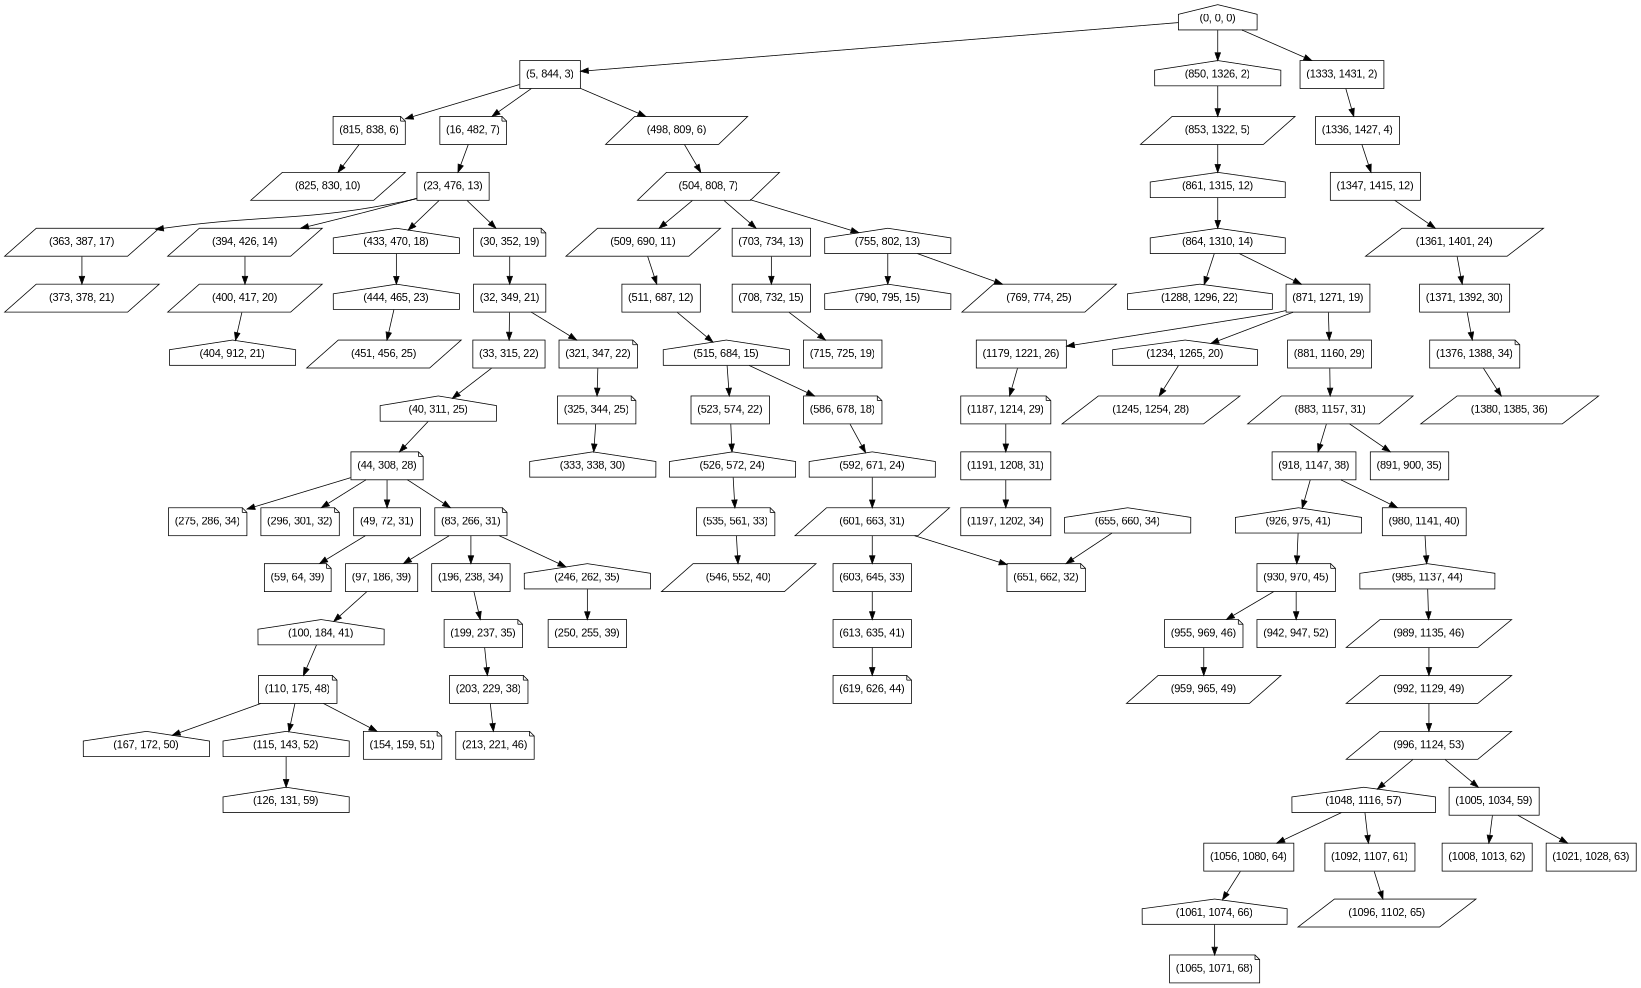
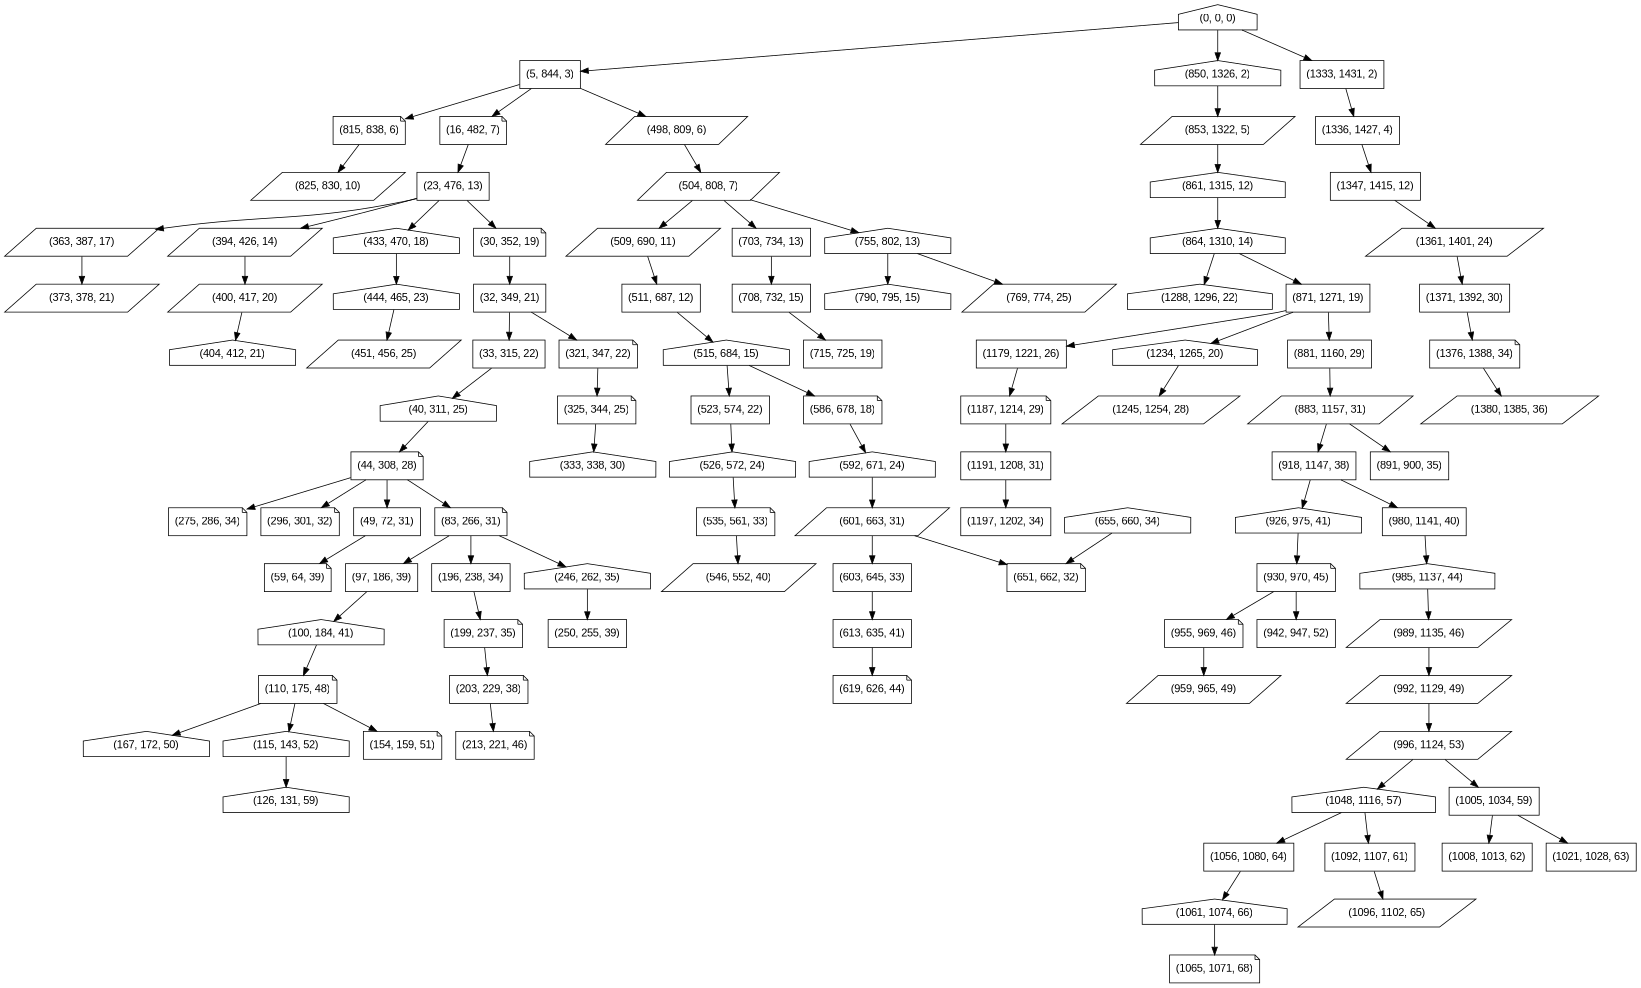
(233, 354) -> (233, 354)
